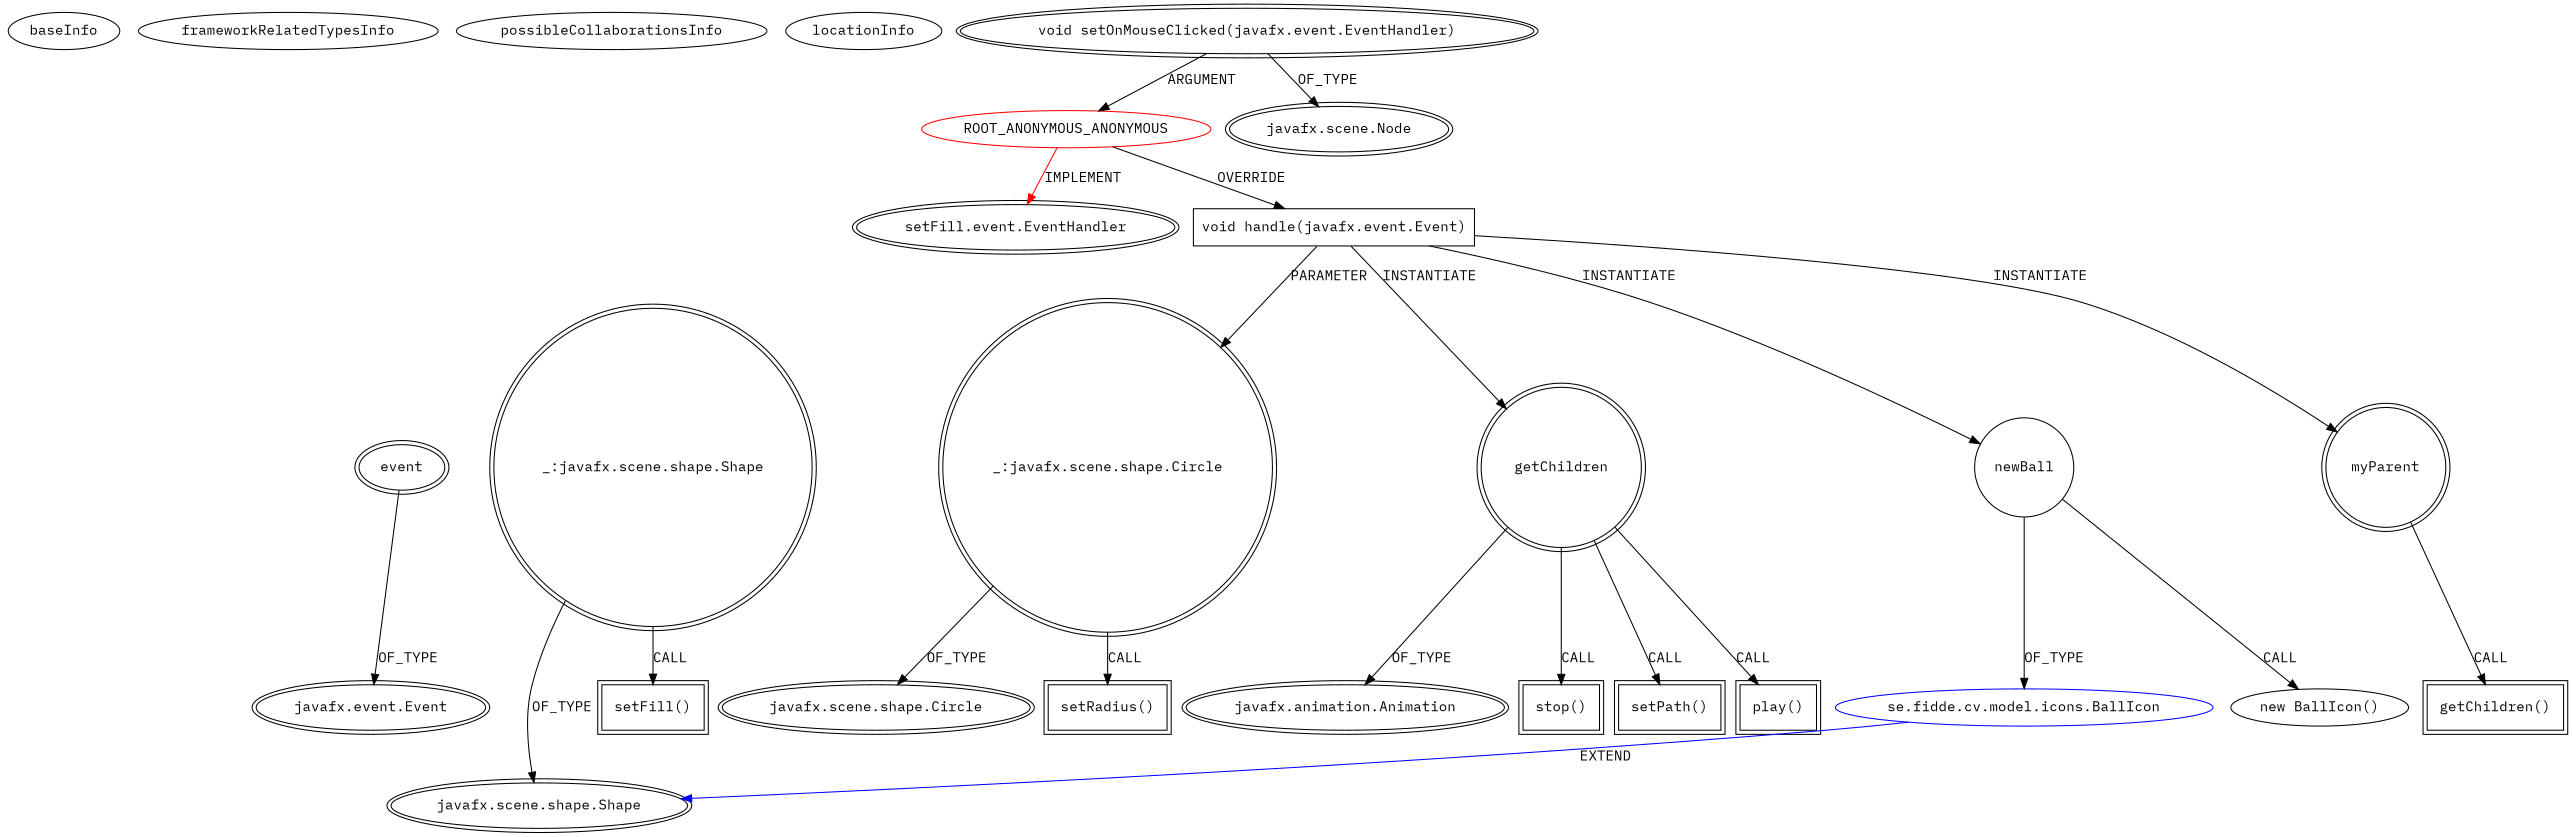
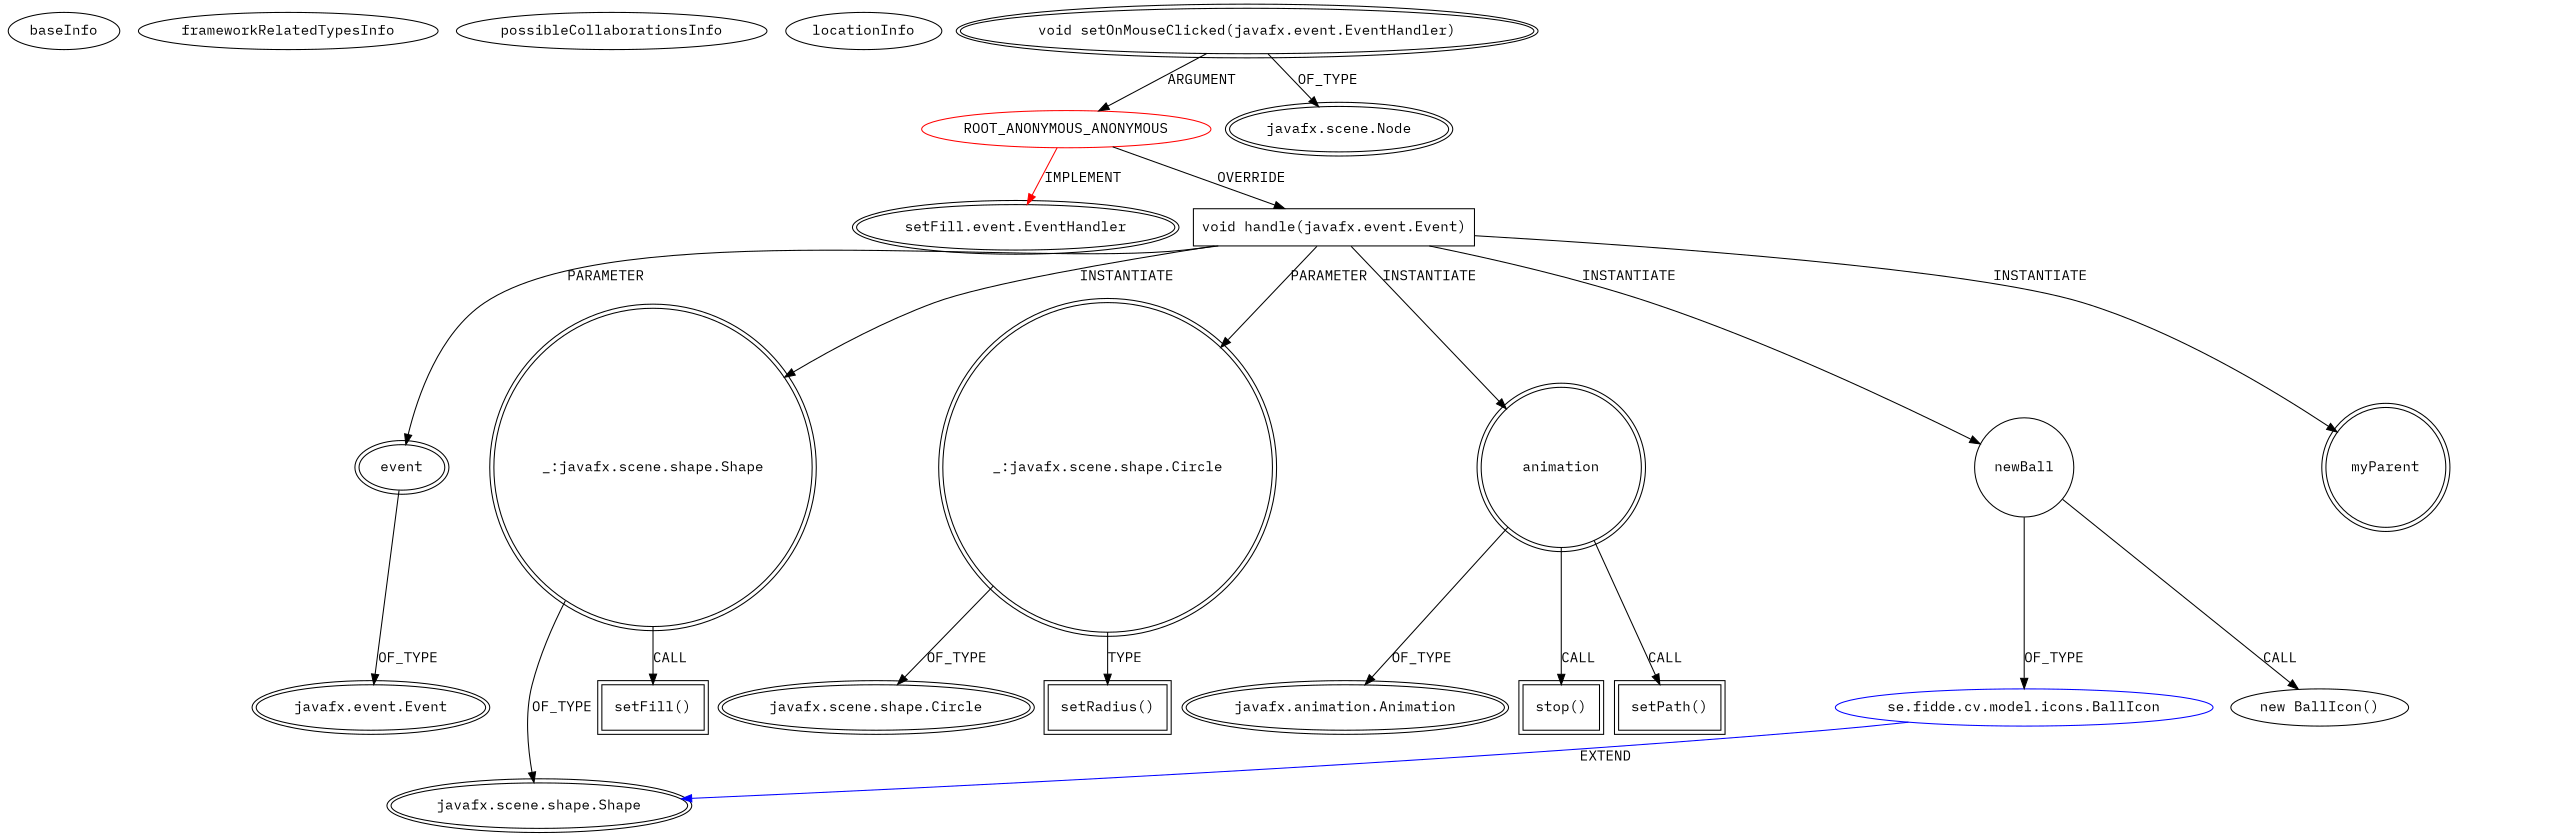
none -> (770, 251)
none -> (996, 286)
(1561, 467) -> (1561, 467)
(1125, 658) -> (1125, 658)
(1778, 707) -> none
(2495, 707) -> none
